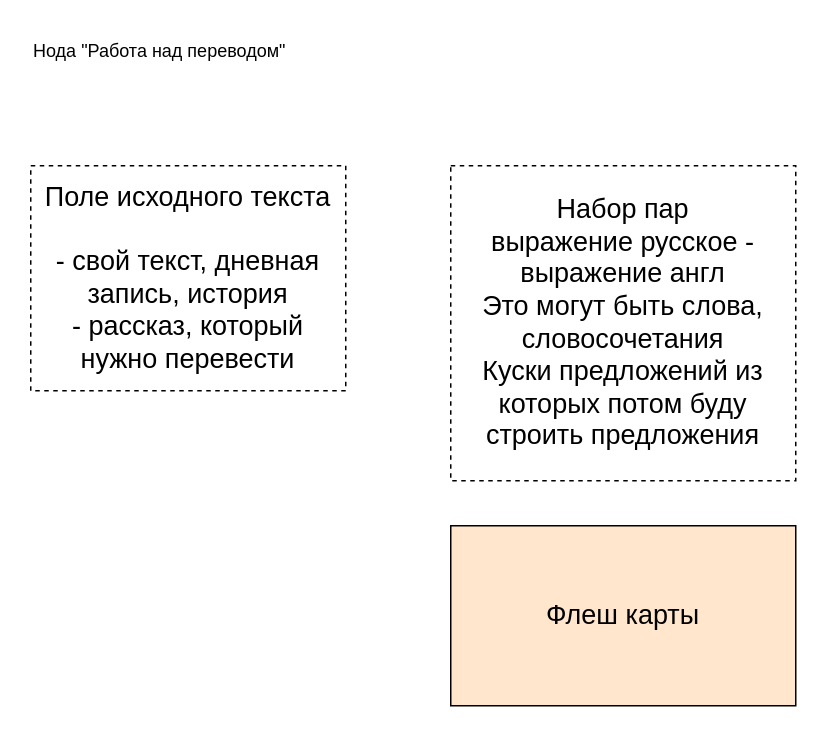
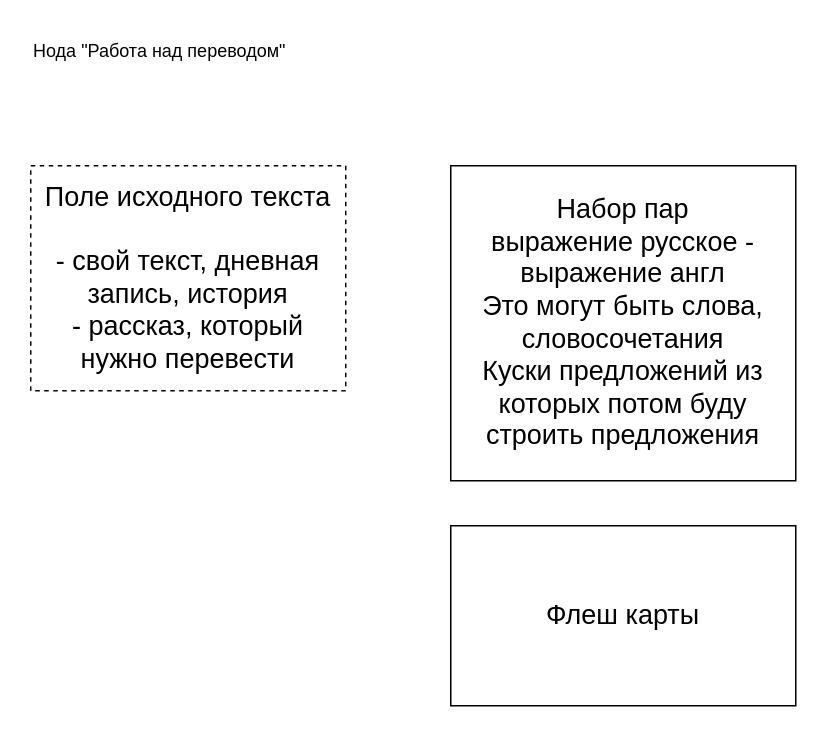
(623, 323) -> (623, 323)
(623, 616) -> (623, 616)
